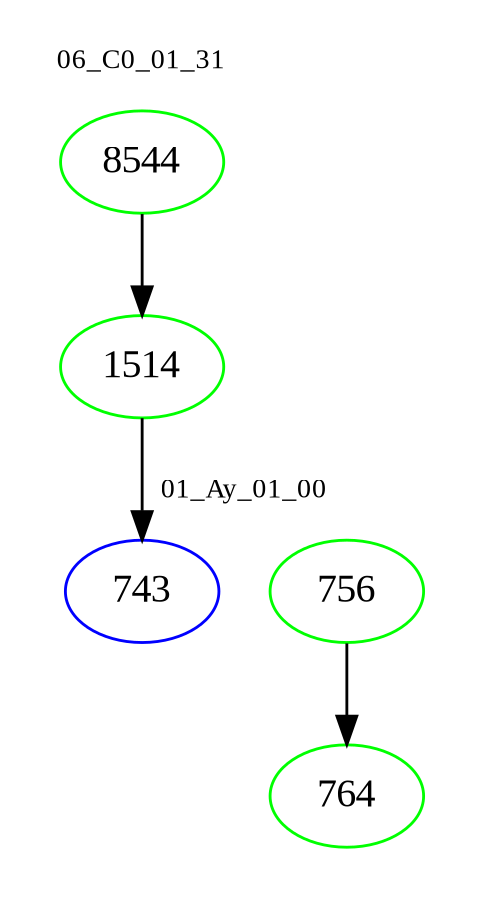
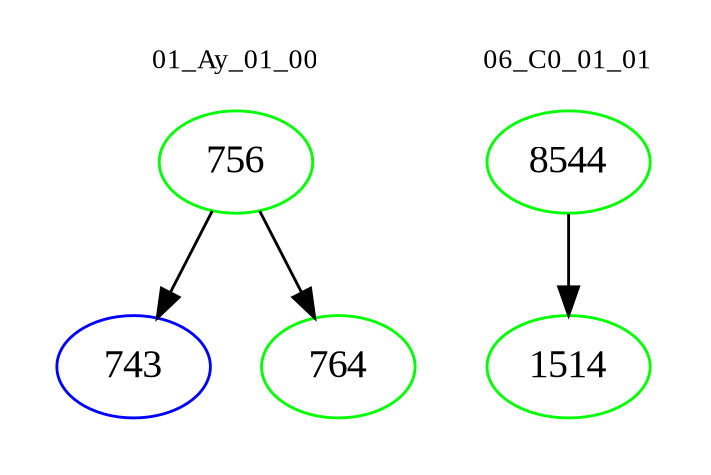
(142, 61) -> (569, 61)
(142, 481) -> (191, 252)
